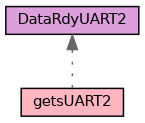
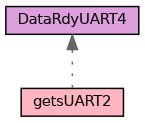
(72, 20) -> (72, 20)
